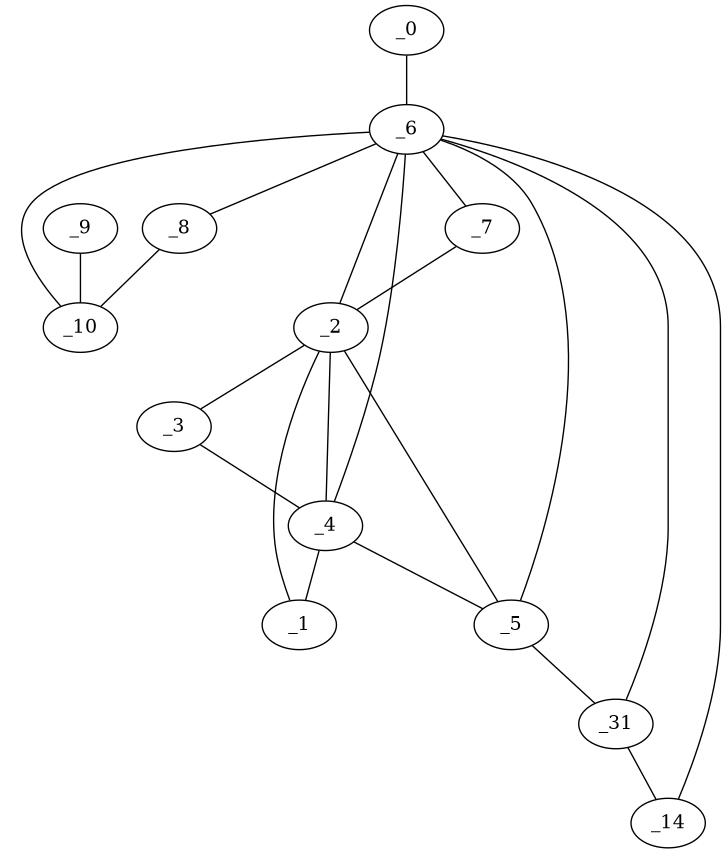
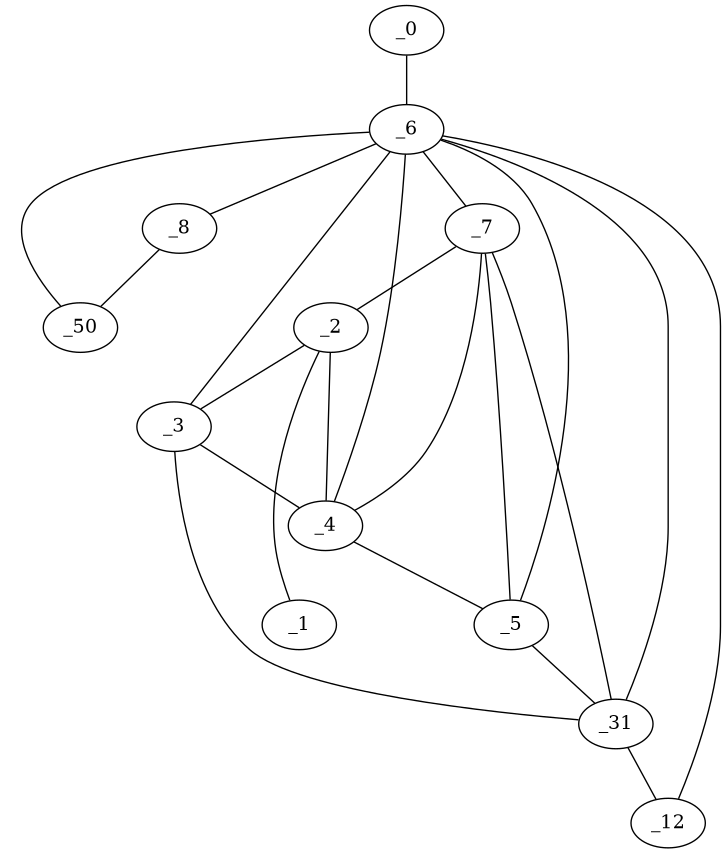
(80, 228) -> none
(369, 228) -> (290, 278)
(80, 328) -> (80, 328)
(421, 476) -> (500, 426)
none -> (565, 496)
(312, 575) -> (452, 400)
none -> (305, 676)
(668, 823) -> (668, 823)
